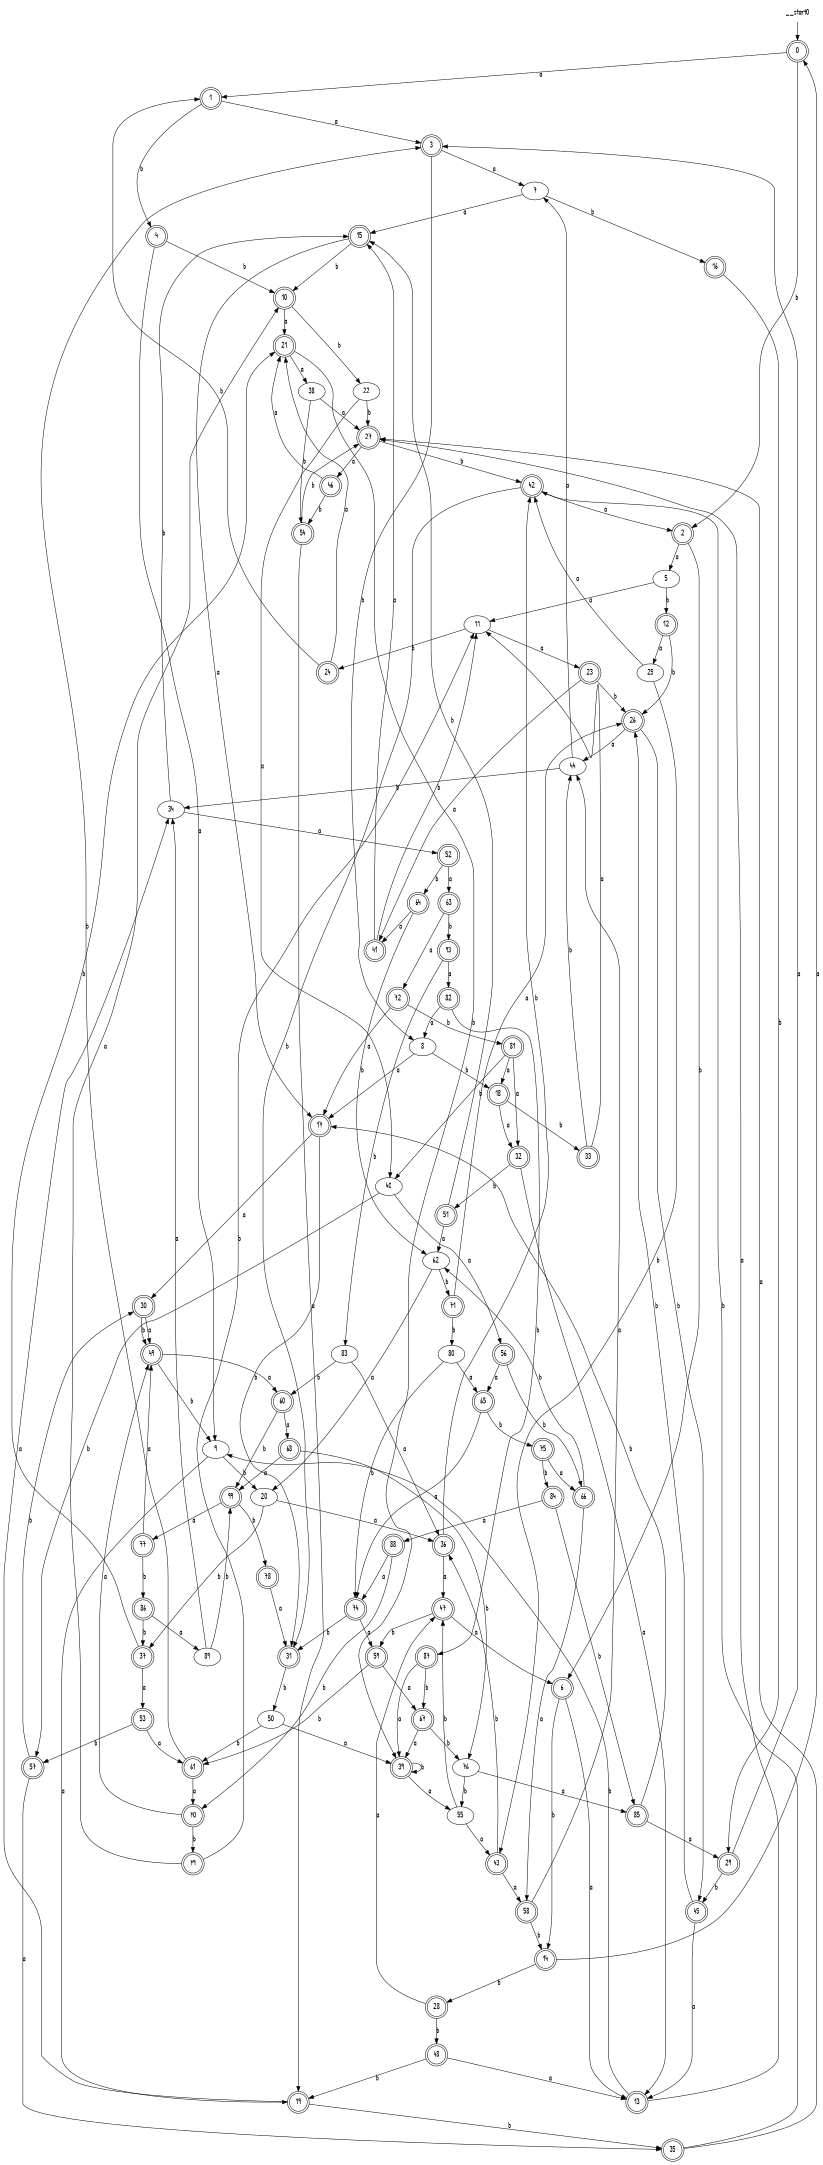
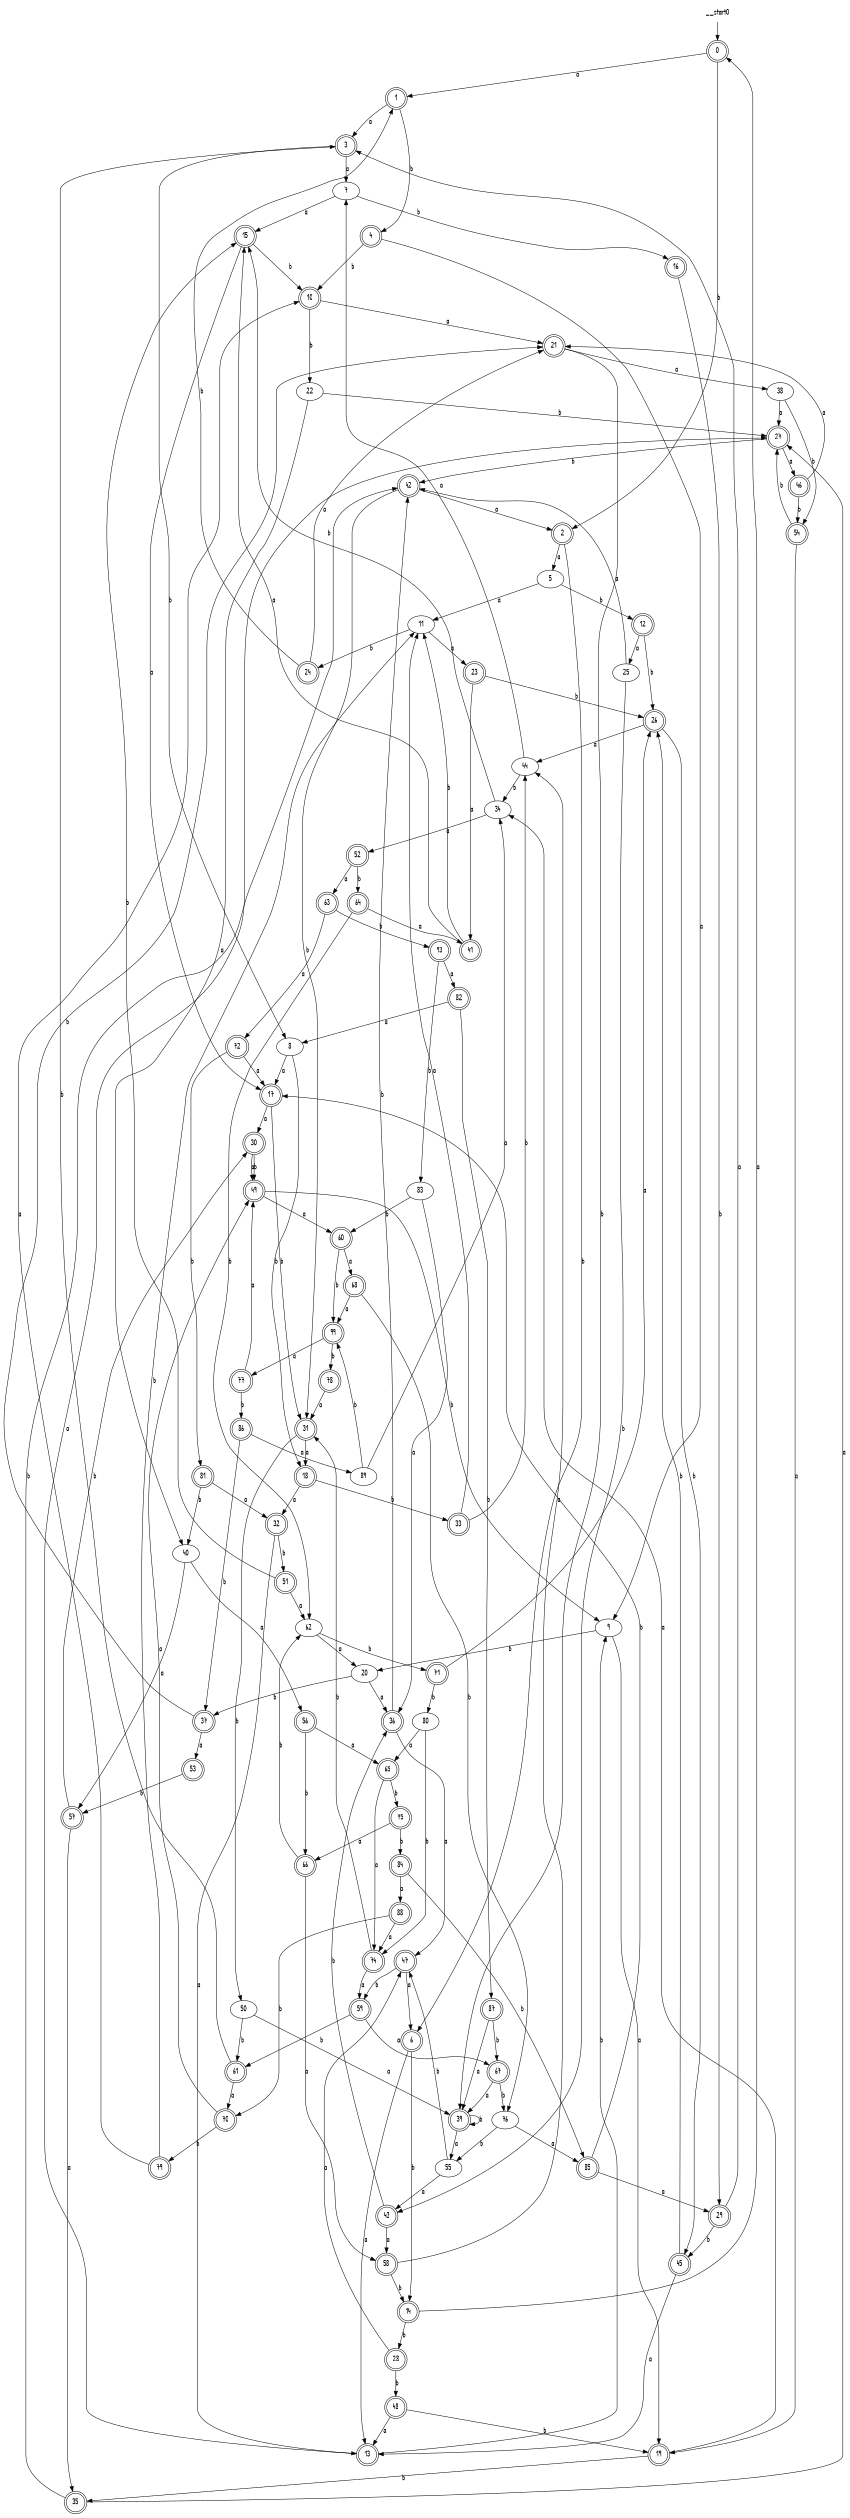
(506, 1068) -> (306, 1450)
(89, 1449) -> (162, 1674)
(159, 1749) -> none
